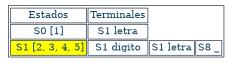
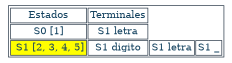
(209, 48) -> (209, 48)
